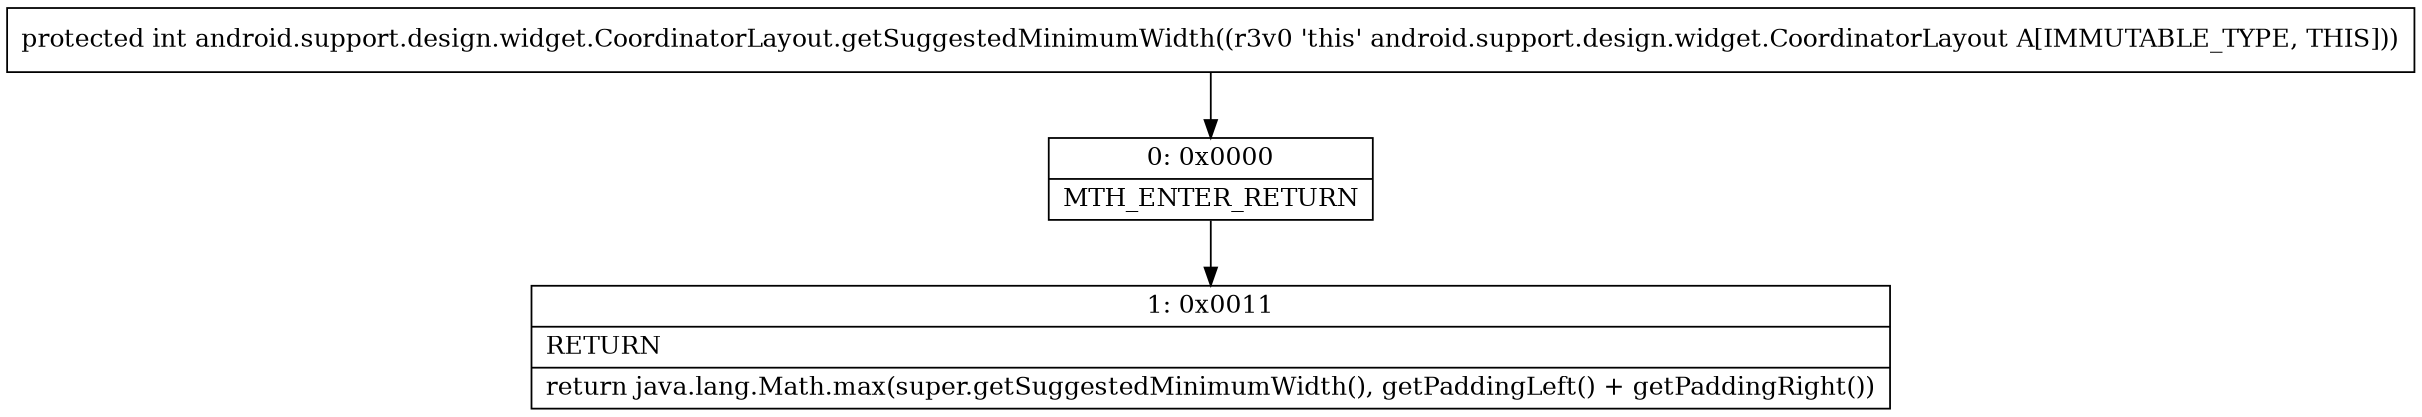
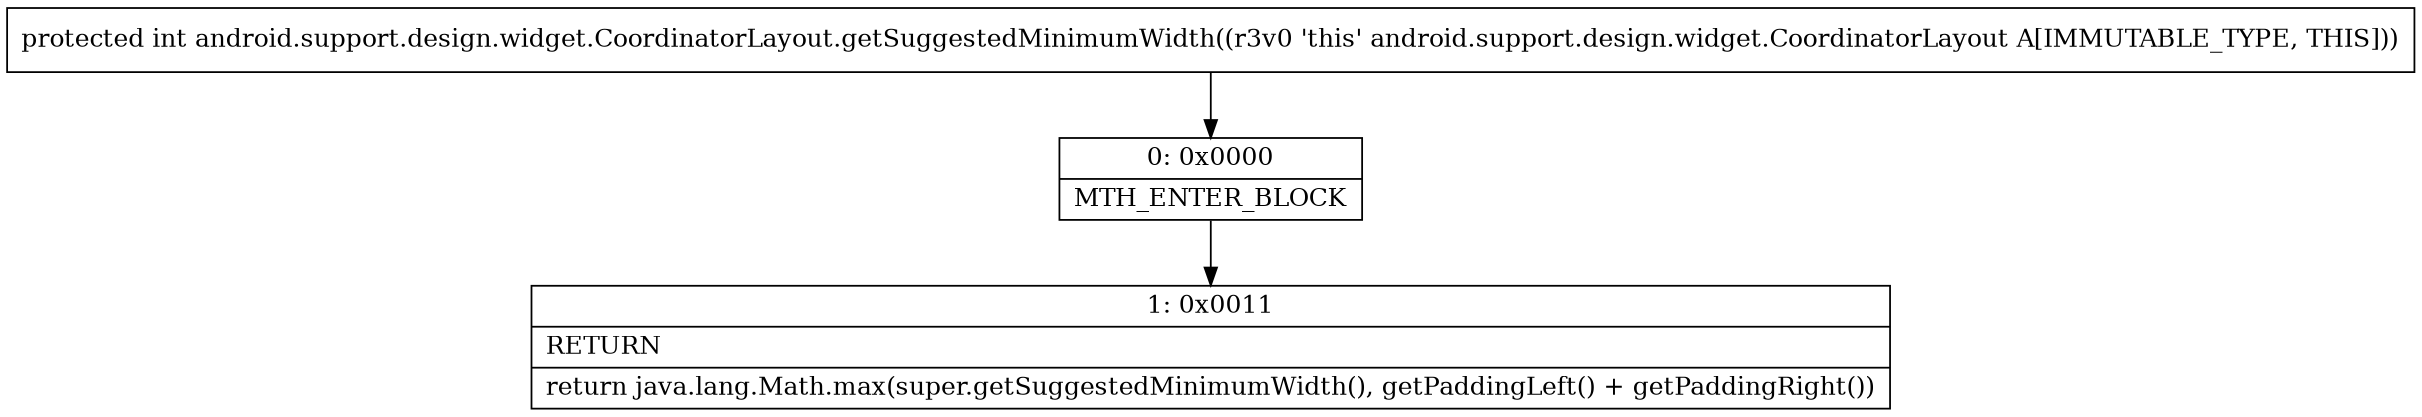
(1211, 199) -> (1211, 199)
